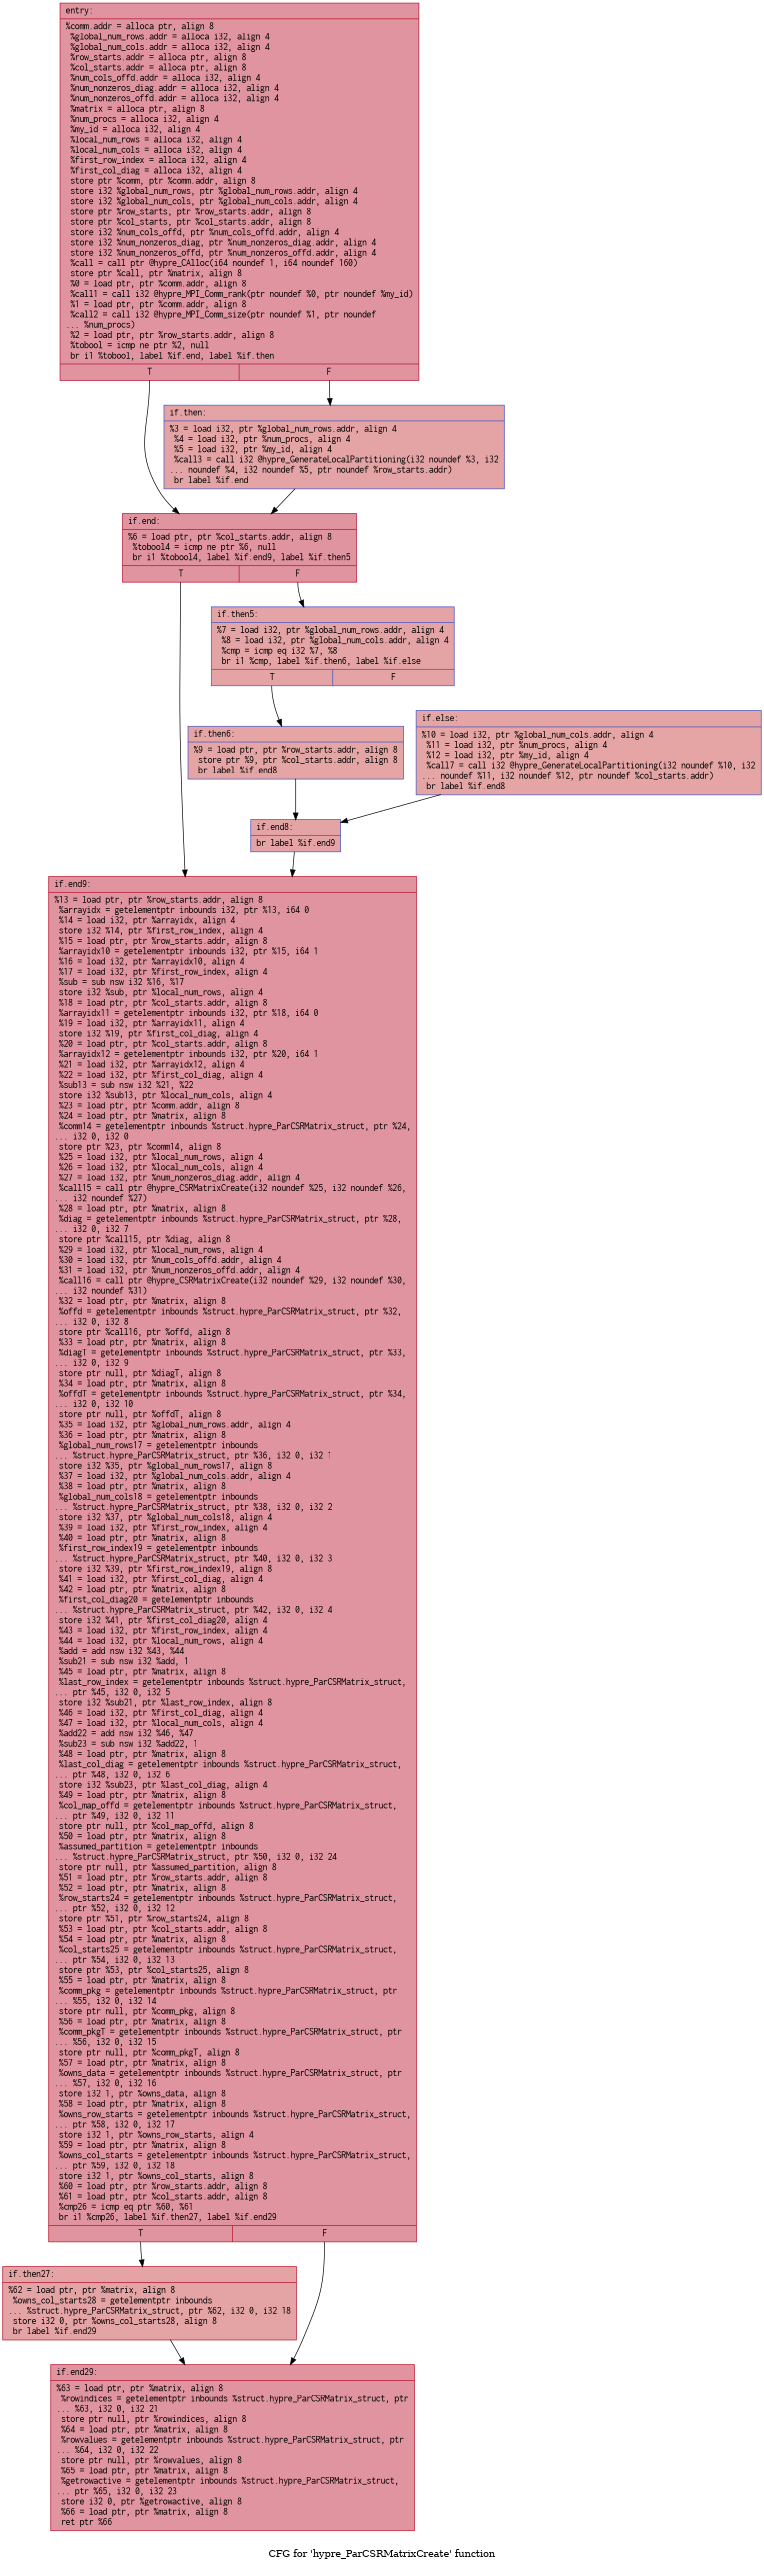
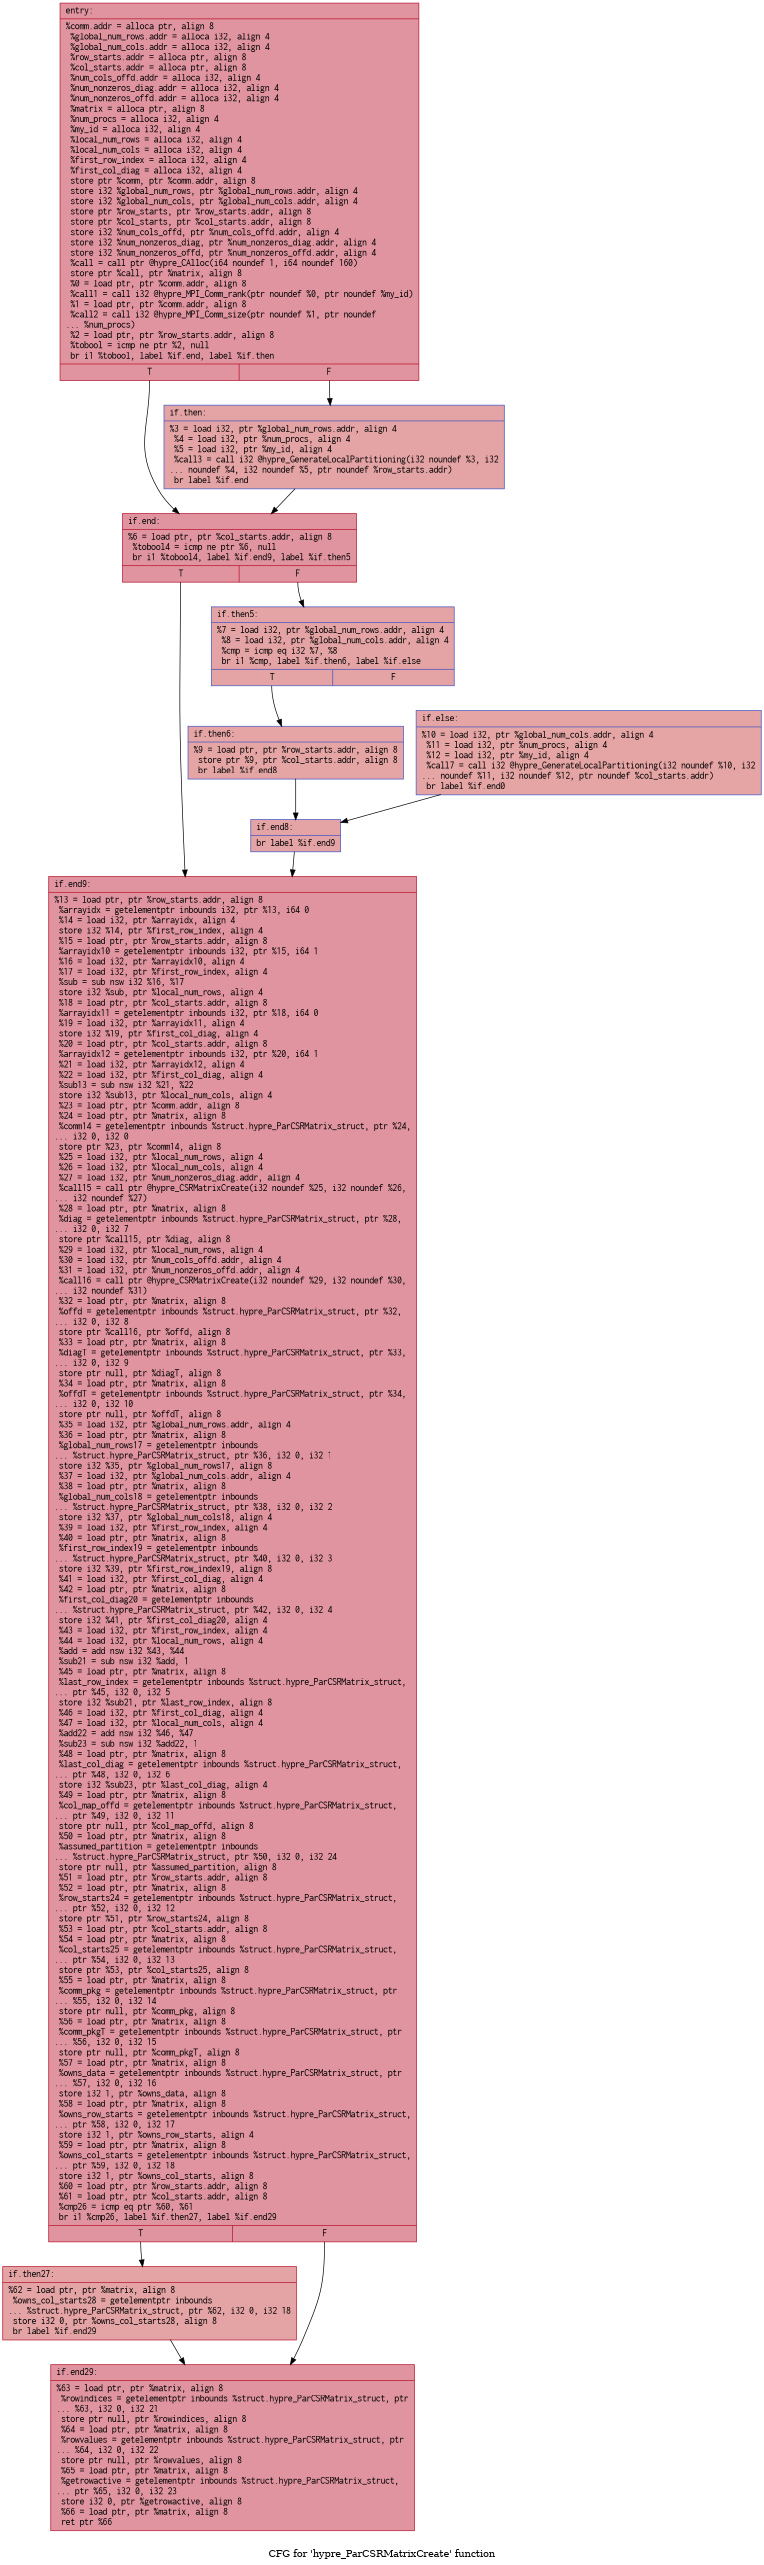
(463, 786) -> (463, 786)
